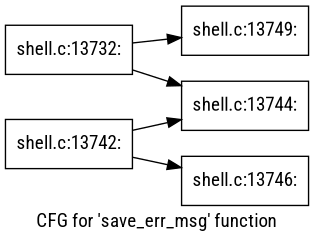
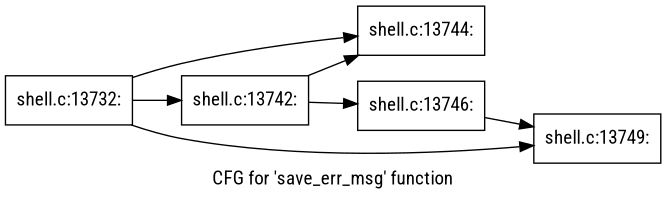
none -> (150, 100)
none -> (503, 121)
